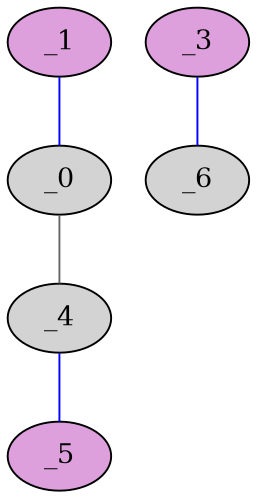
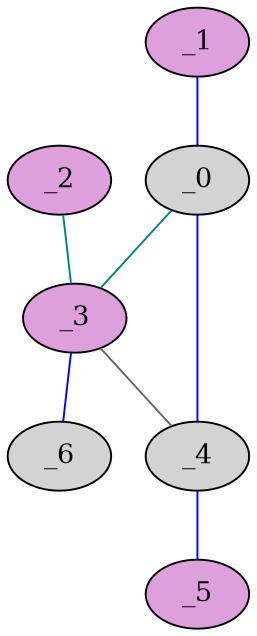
none -> (59, 180)
(59, 249) -> (197, 318)
none -> (136, 249)
none -> (136, 387)
